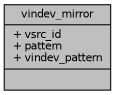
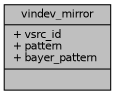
(57, 58) -> (55, 58)
